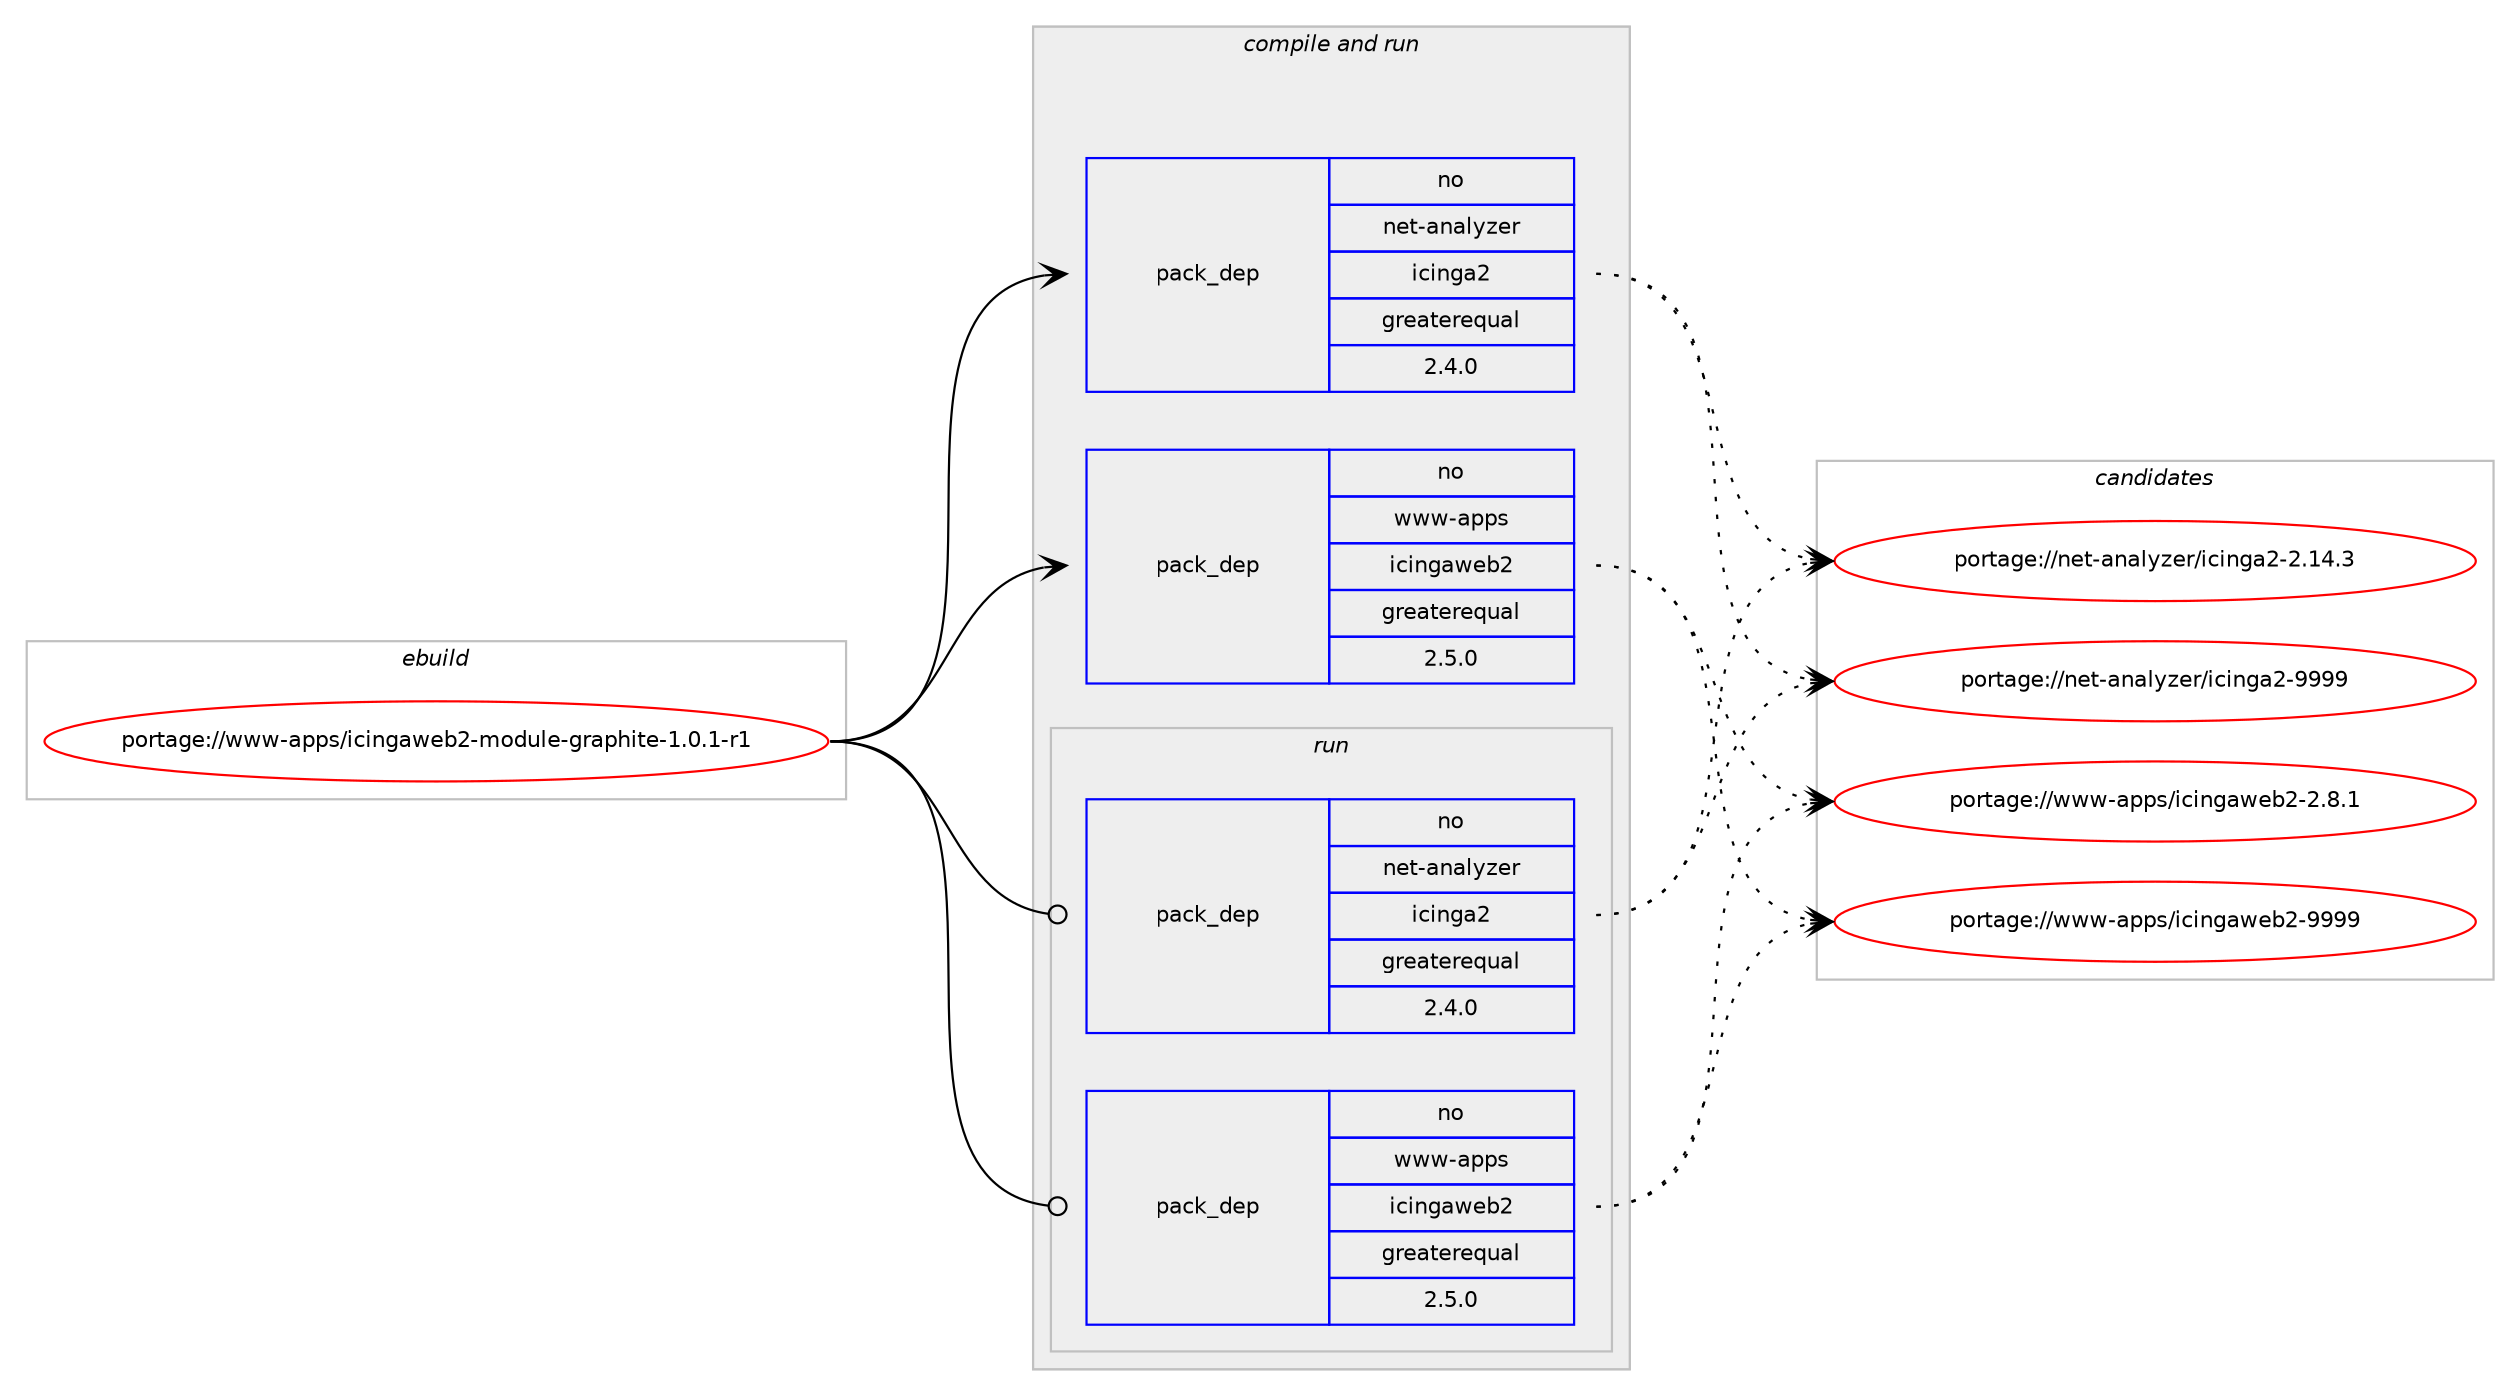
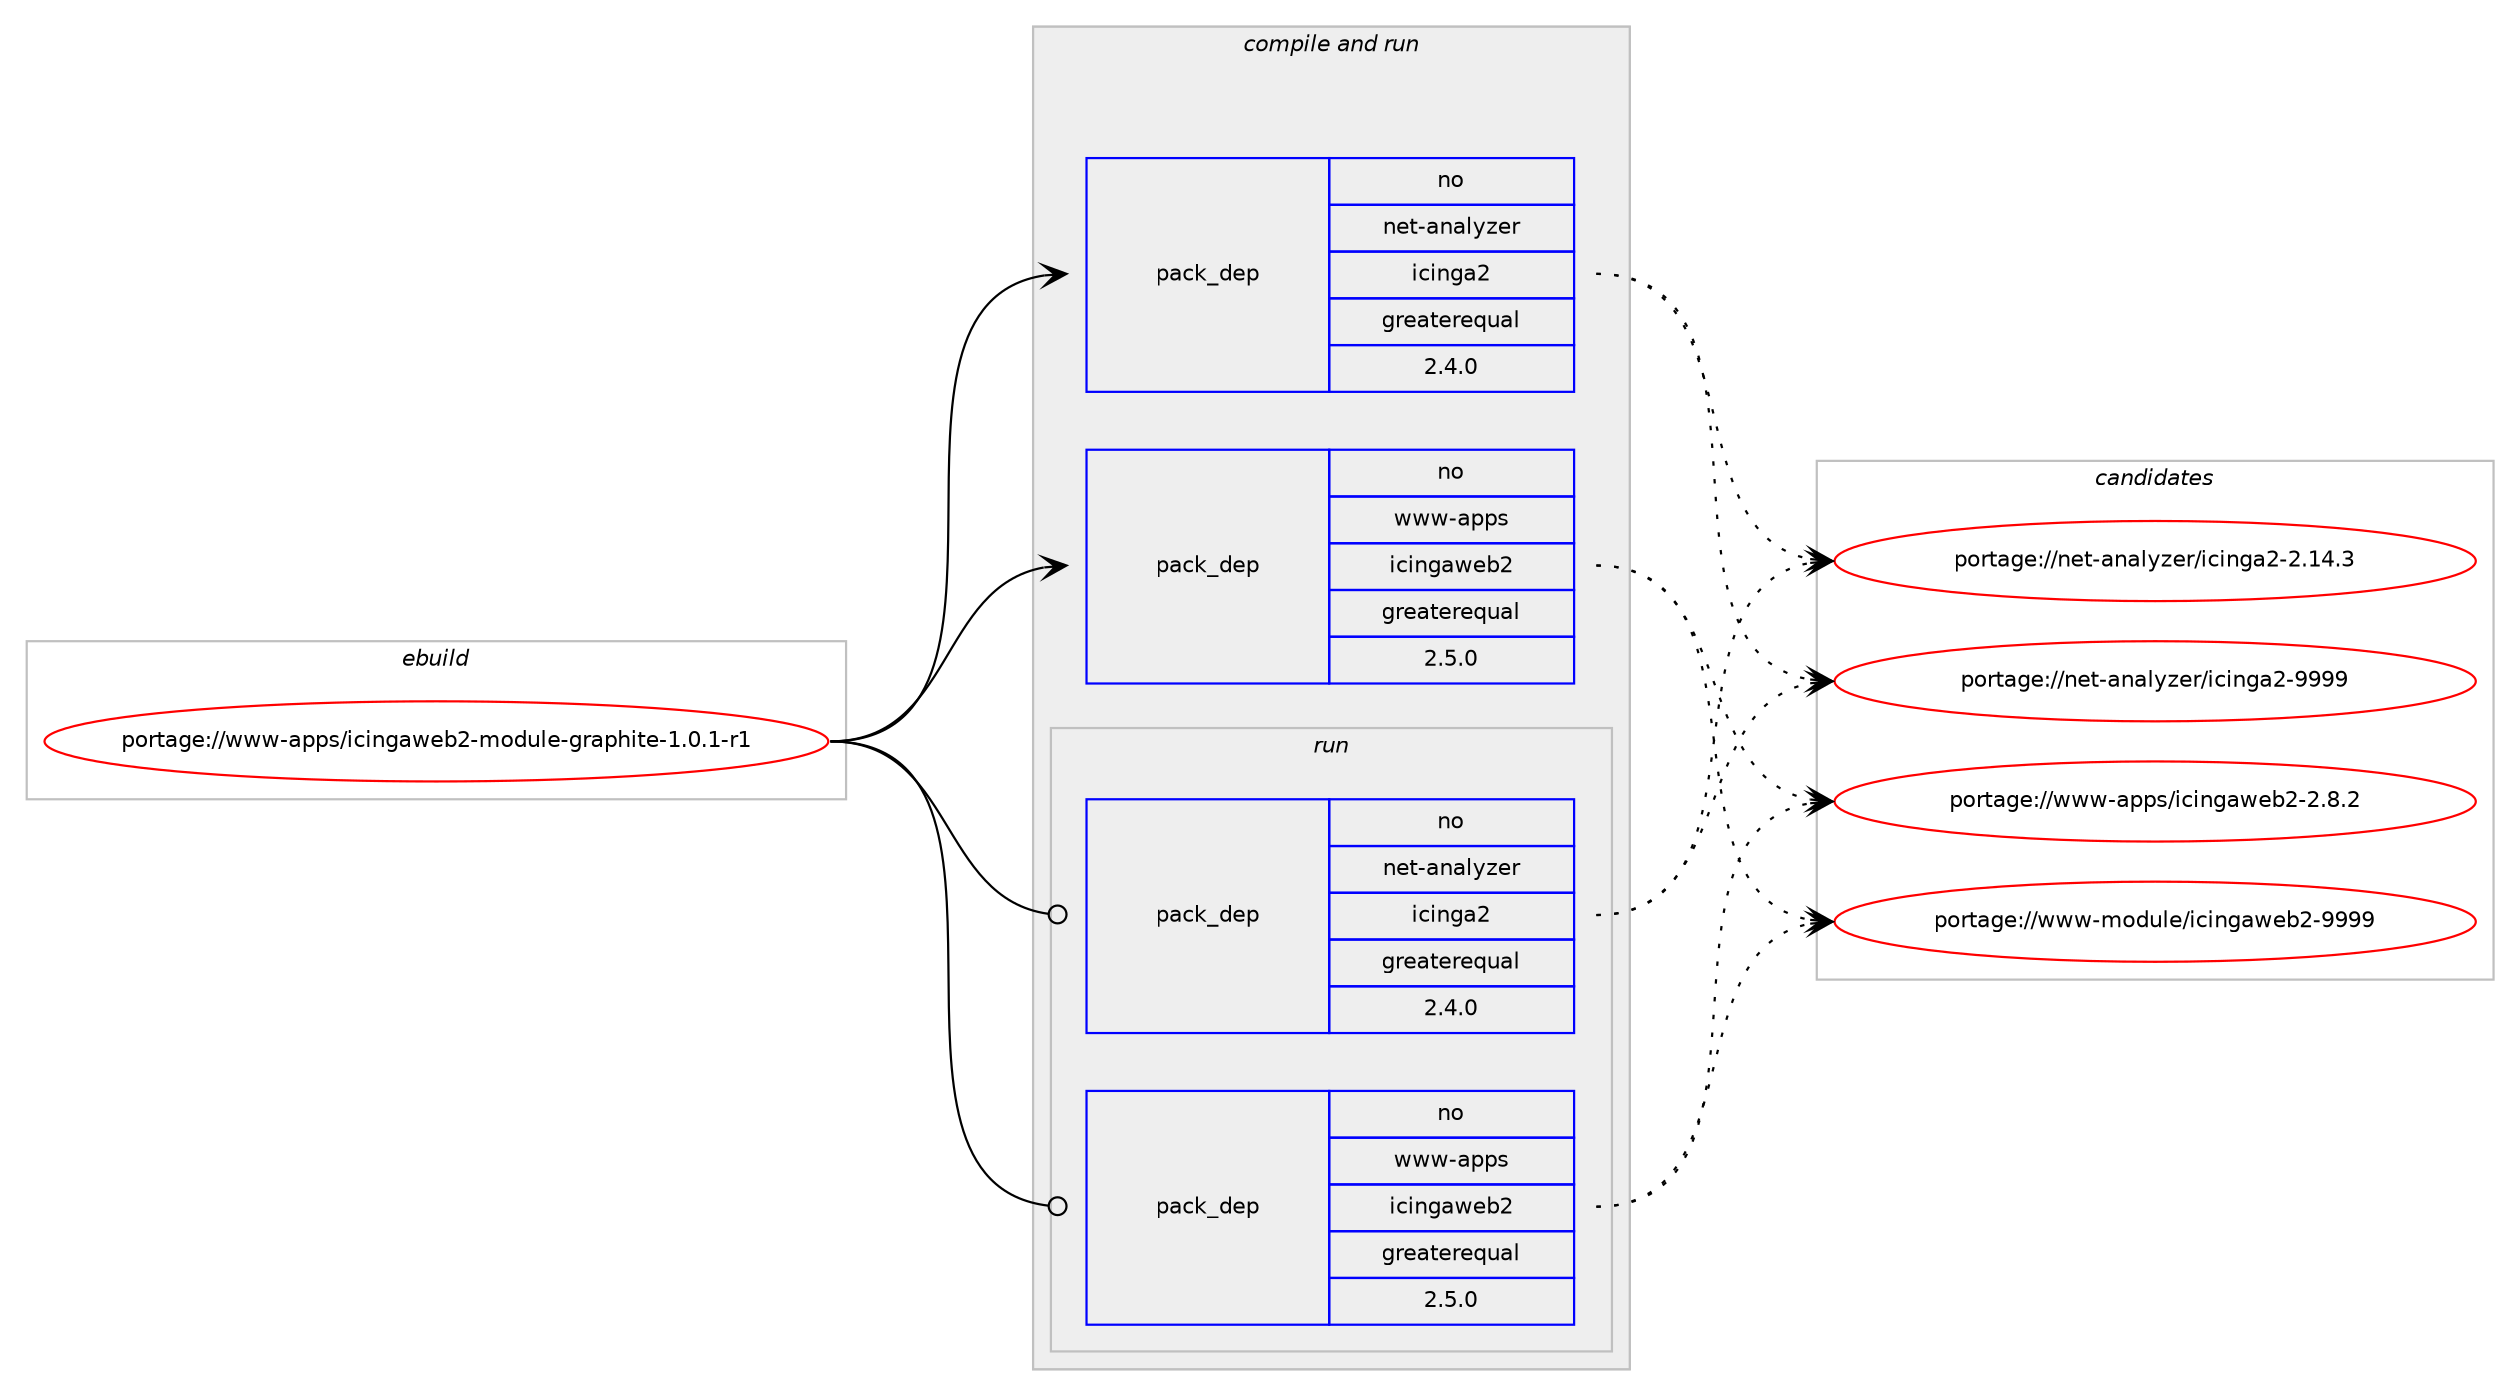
(2155, 802) -> (2155, 802)
(2155, 922) -> (2155, 922)
